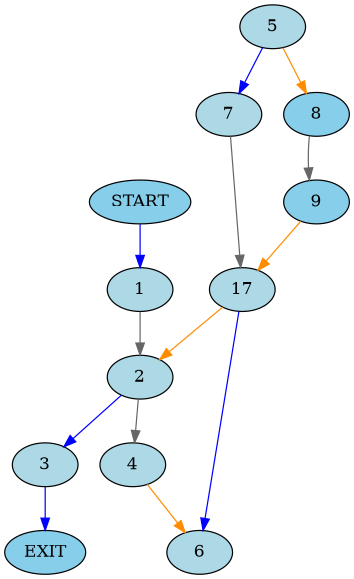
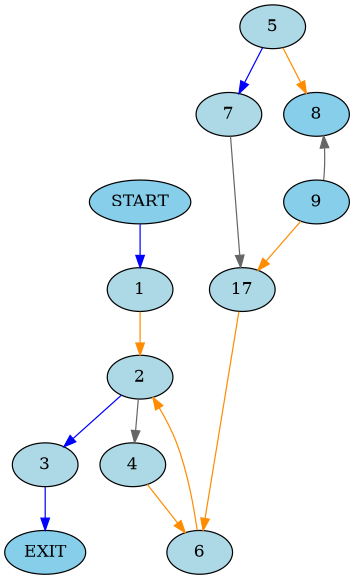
(308, 152) -> (325, 164)
(140, 327) -> (140, 327)
(196, 329) -> (184, 467)
(222, 415) -> (222, 415)
